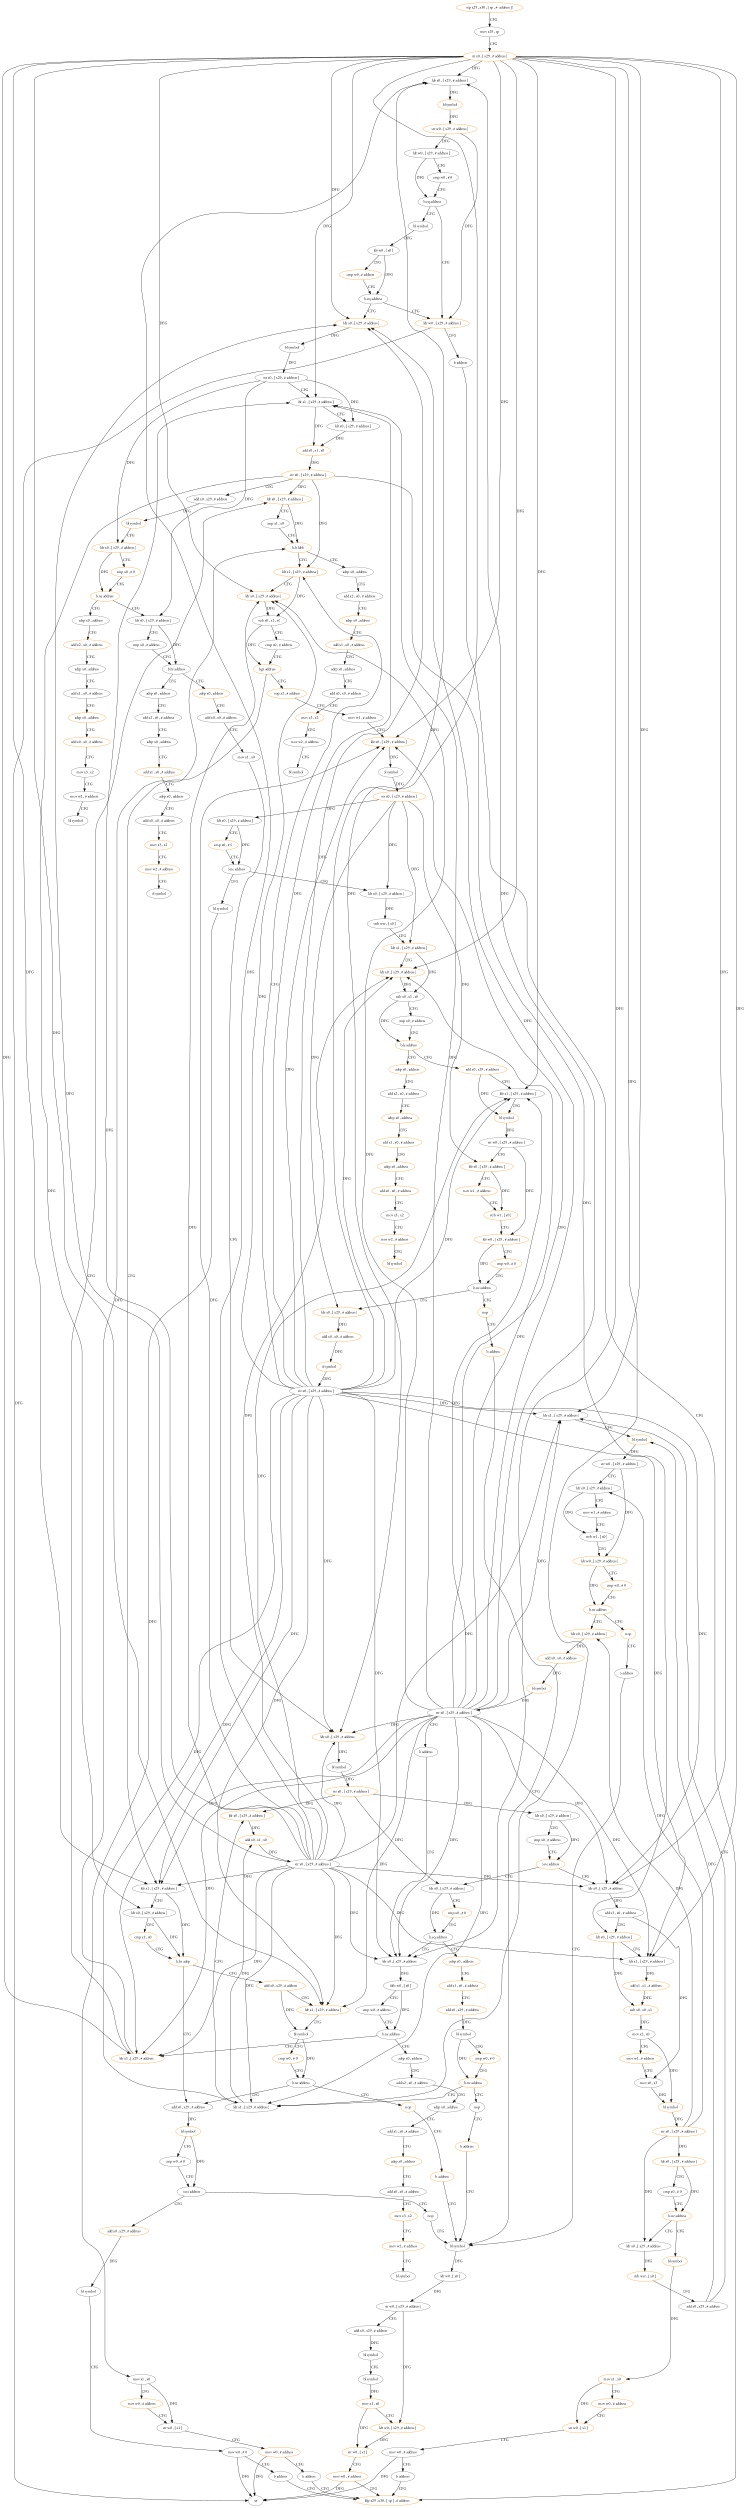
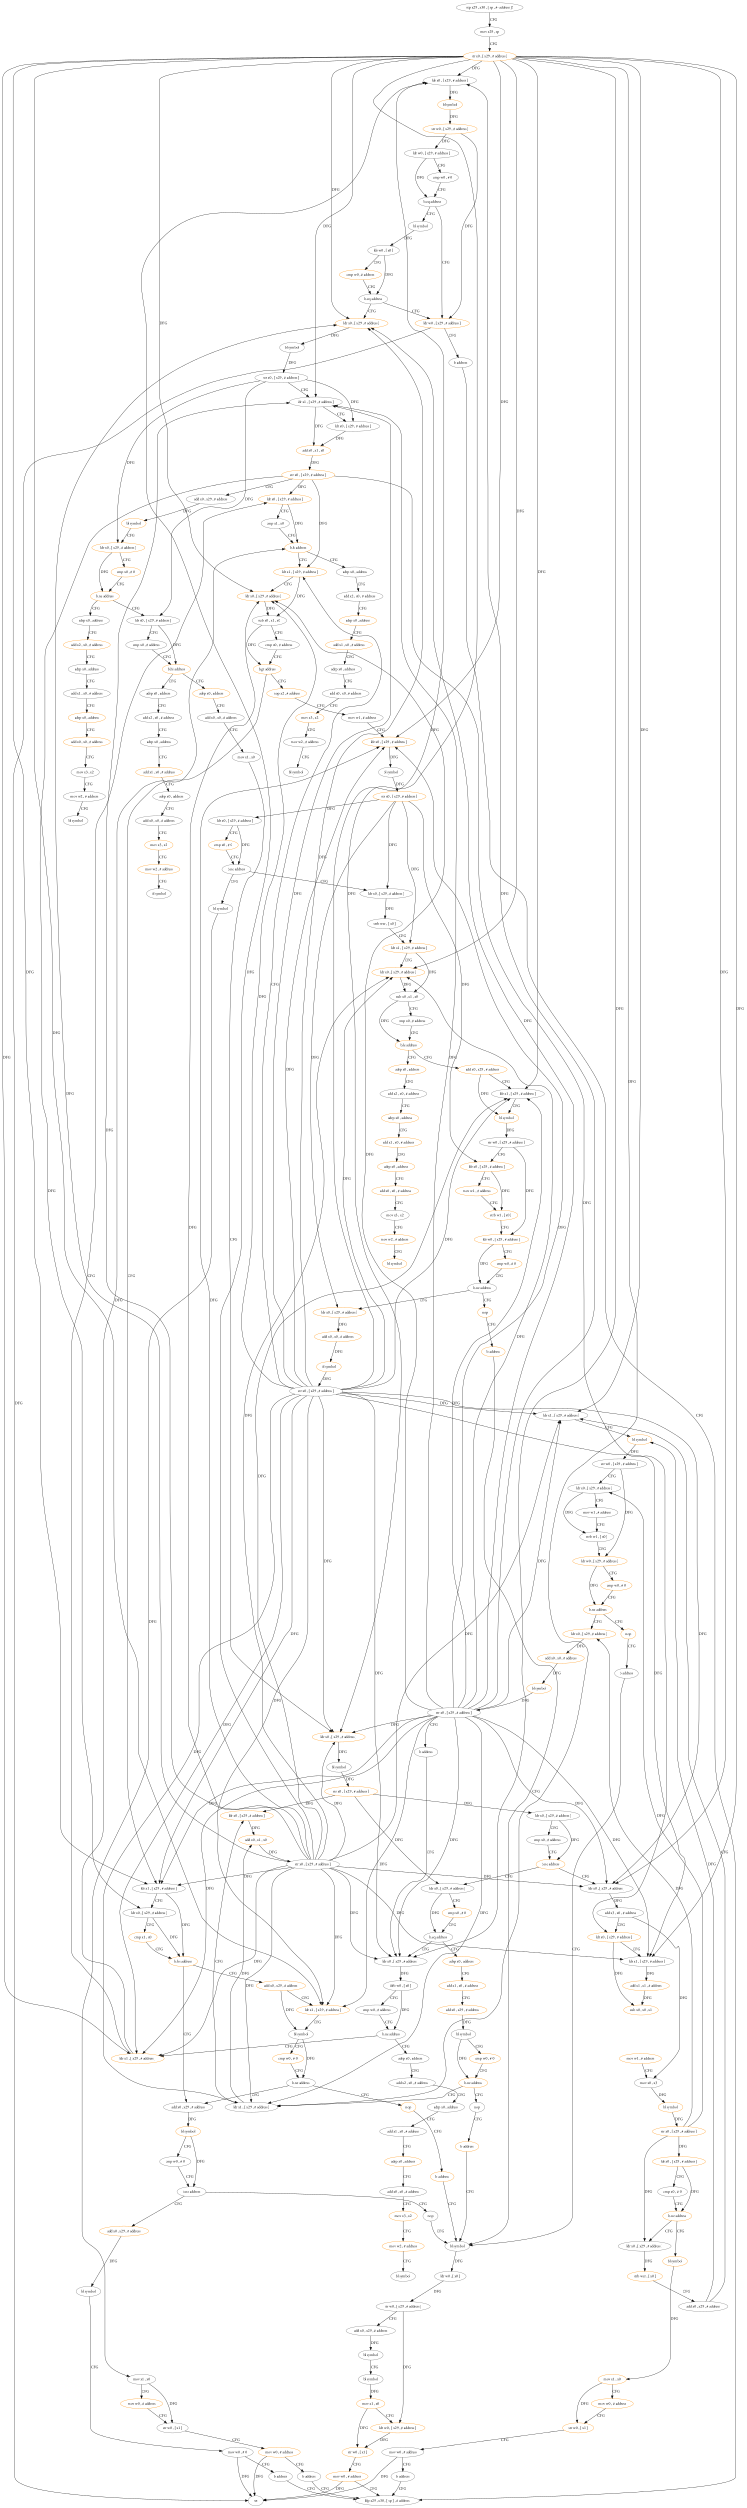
(490, 8) -> (490, 8)
(298, 548) -> (298, 548)
(176, 669) -> (176, 669)
(183, 1961) -> (183, 1961)
(641, 2034) -> none
(387, 2501) -> (387, 2501)
